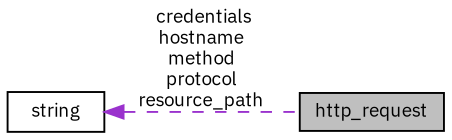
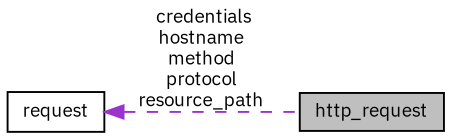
(56, 112) -> (56, 112)
